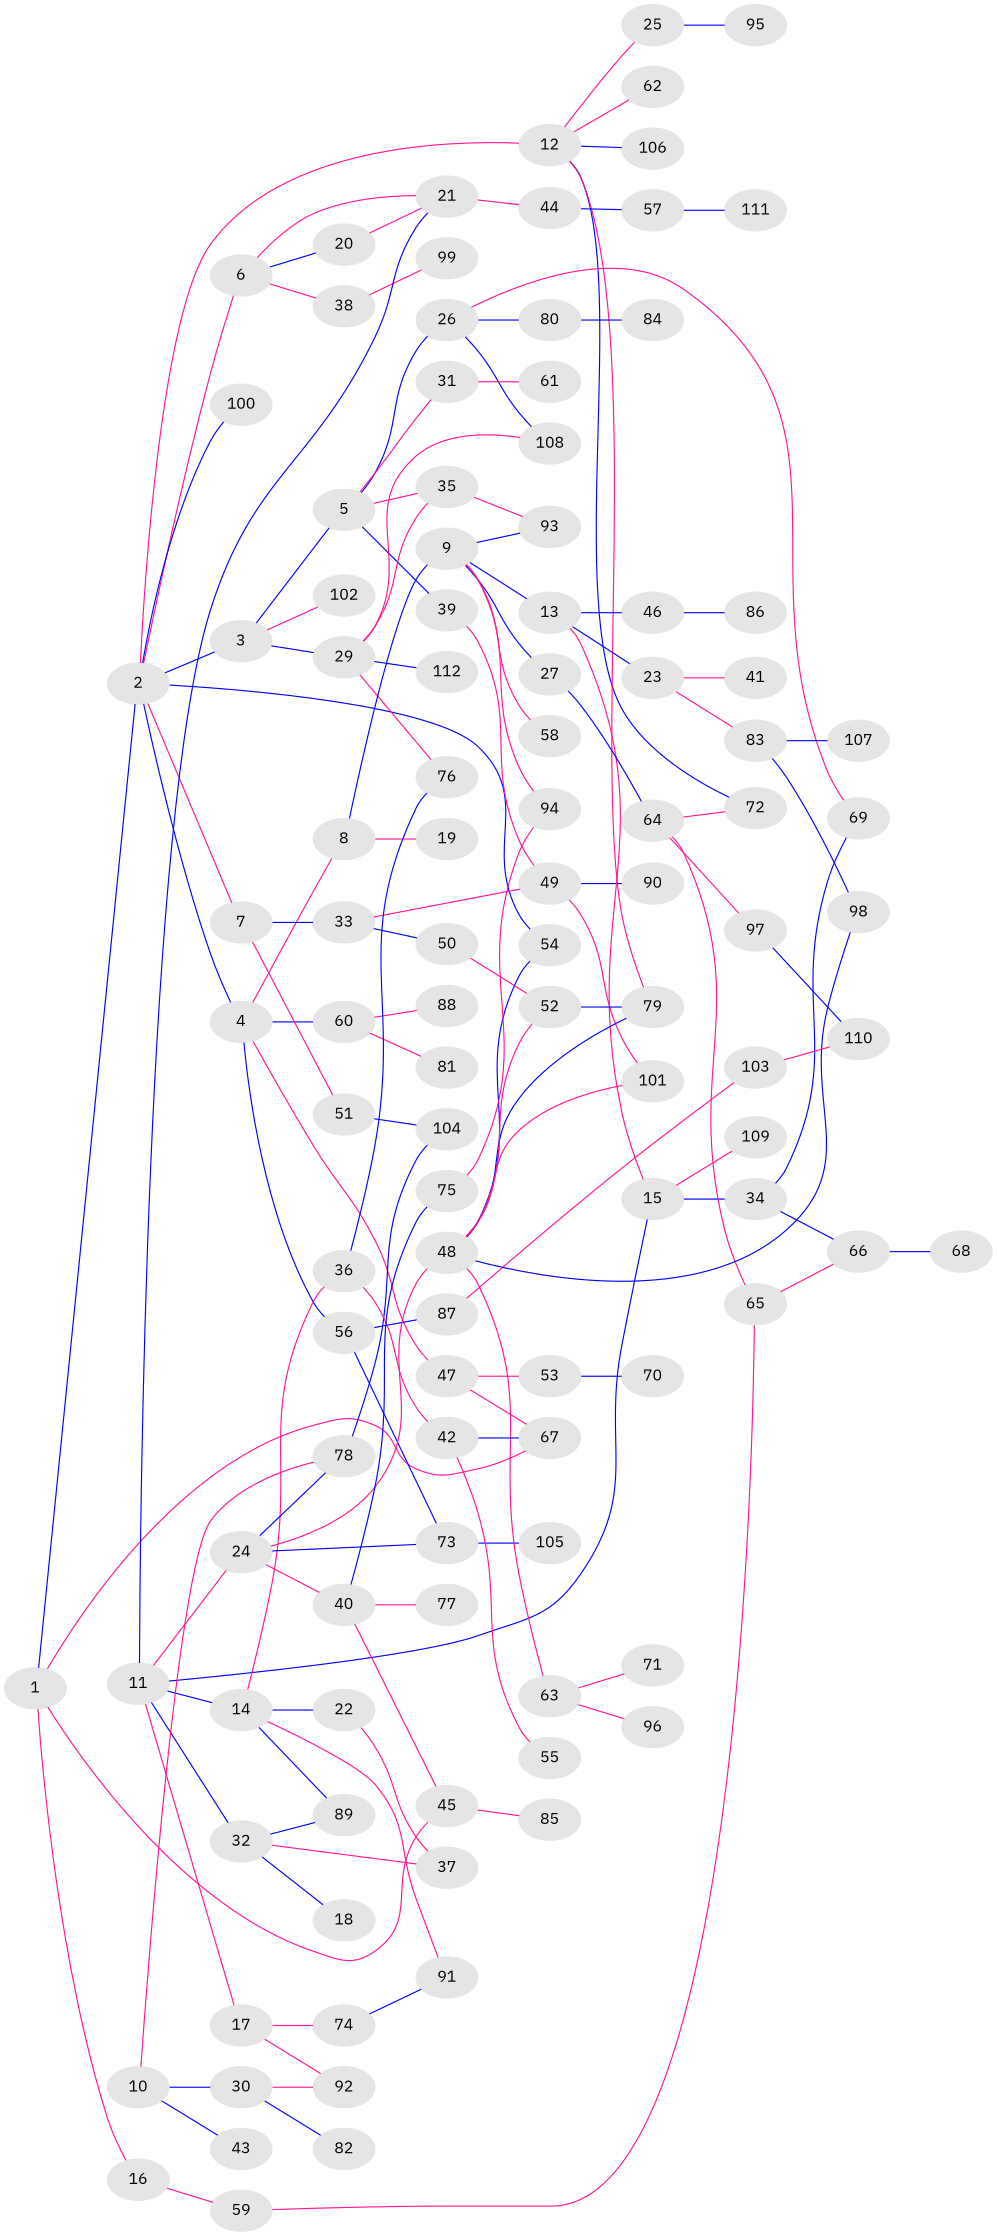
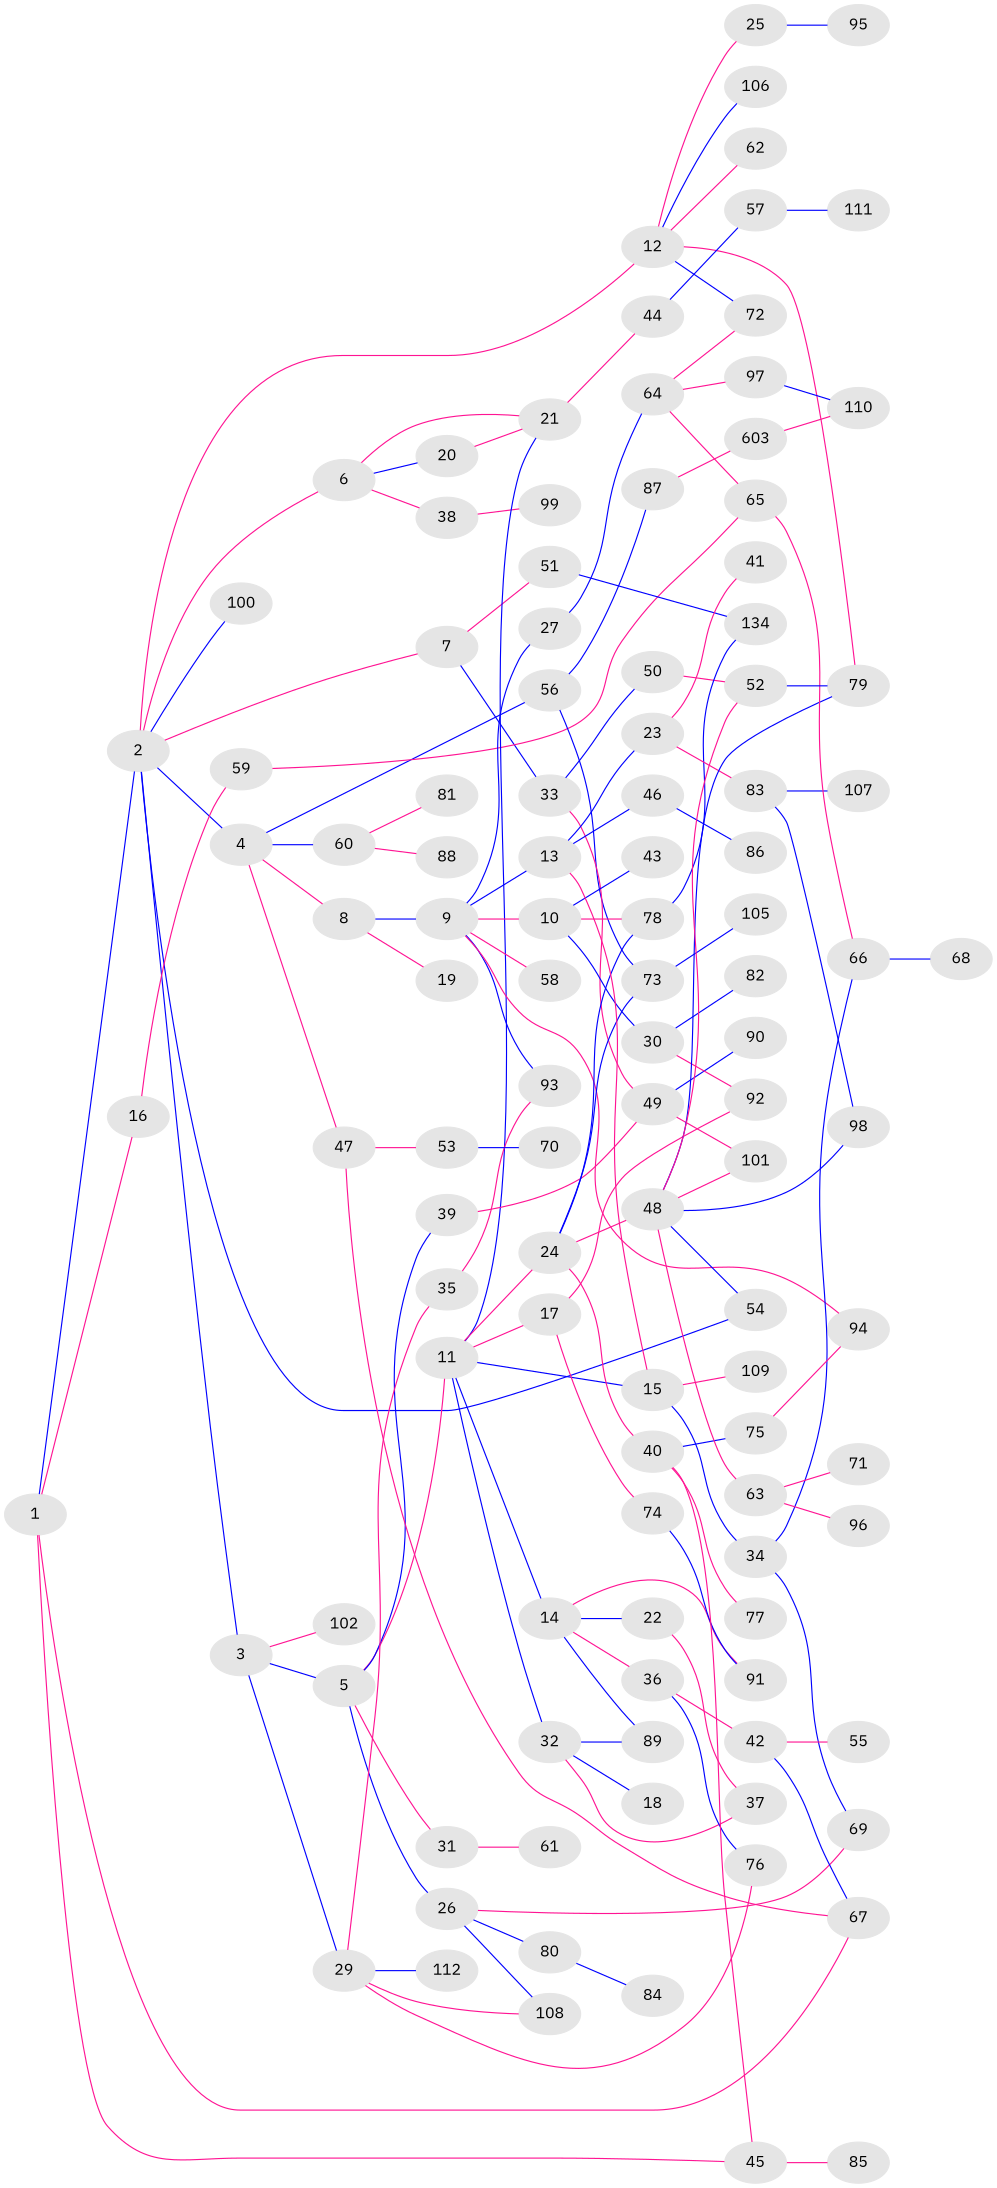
(397, 498) -> (421, 1530)
none -> (498, 919)
(756, 1068) -> (756, 439)
(447, 1129) -> (756, 624)
